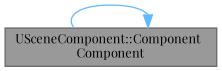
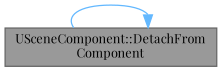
(111, 47) -> (111, 47)
